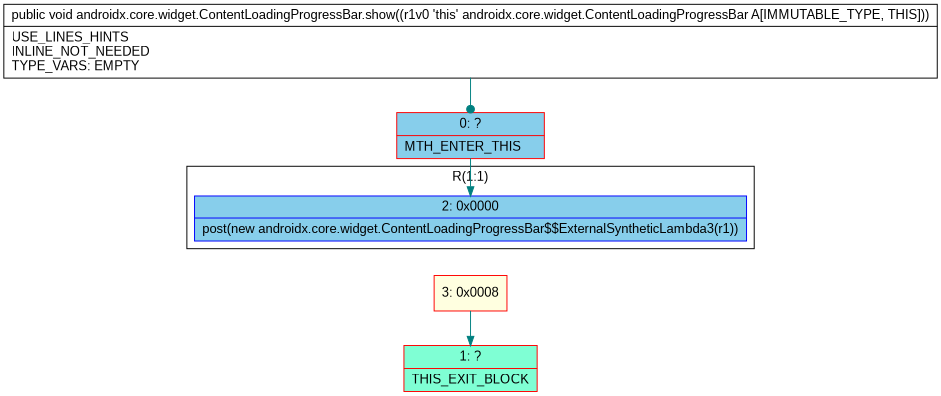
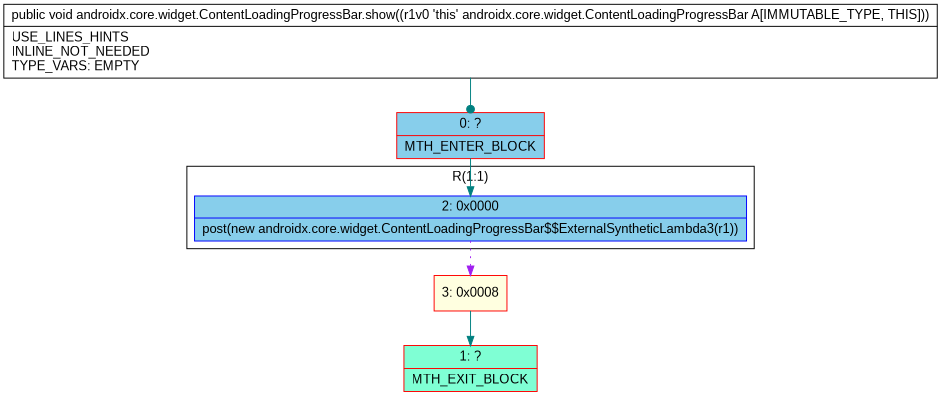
(463, 147) -> (471, 147)
none -> (471, 255)
(471, 380) -> (470, 380)
